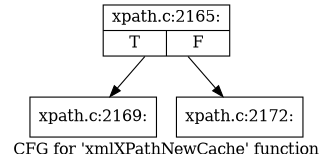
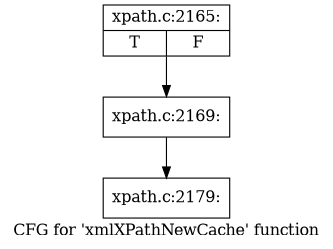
(240, 117) -> none
none -> (166, 198)
